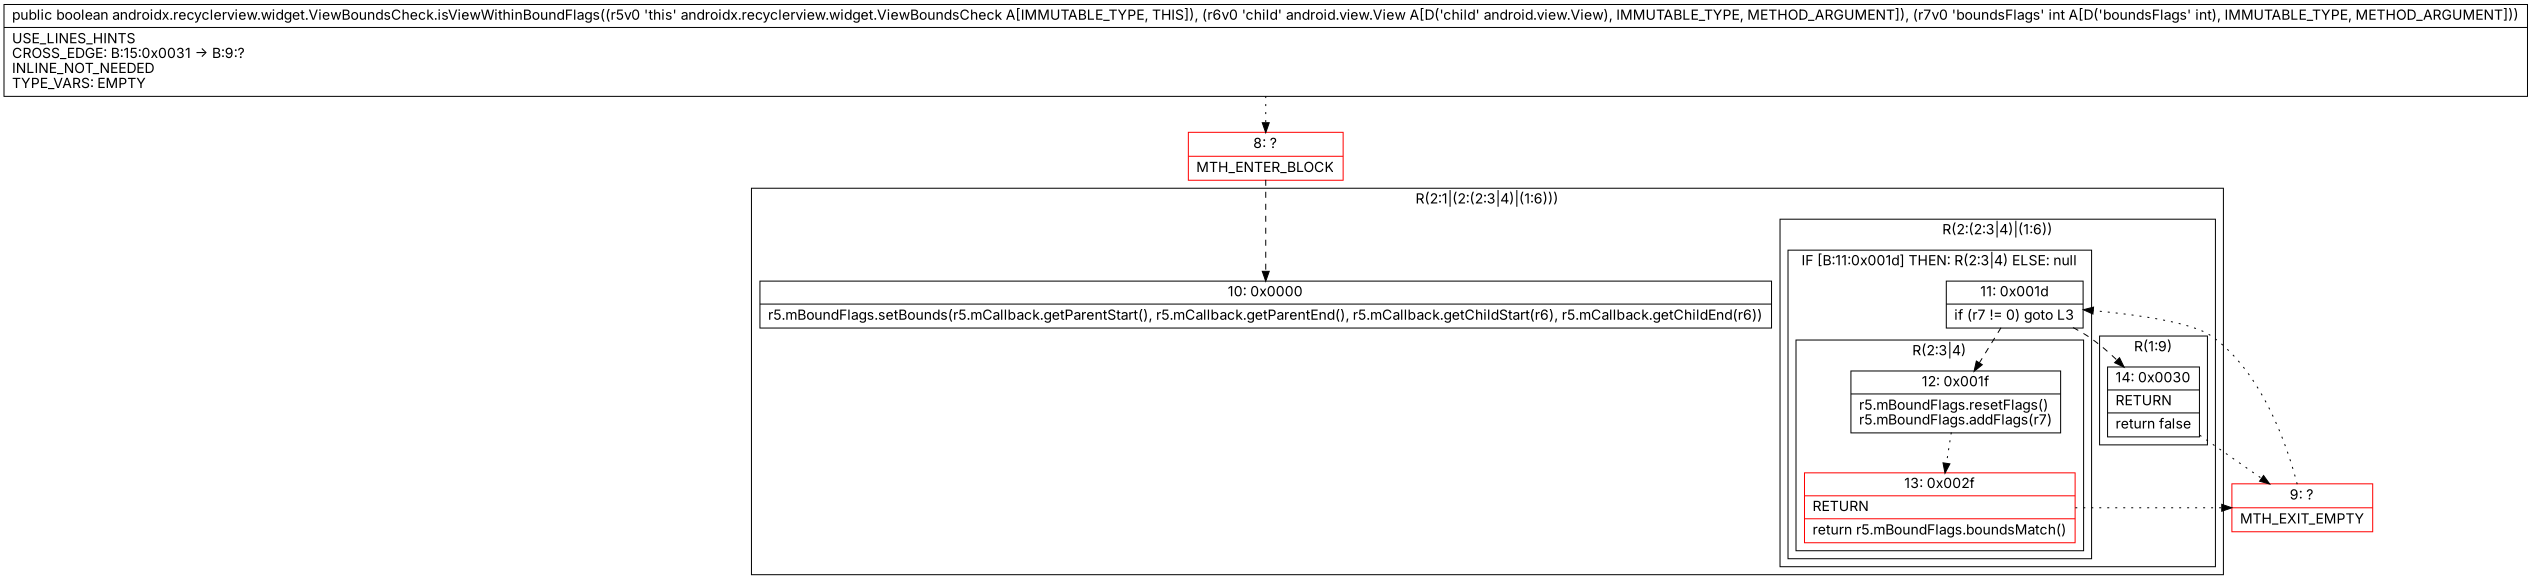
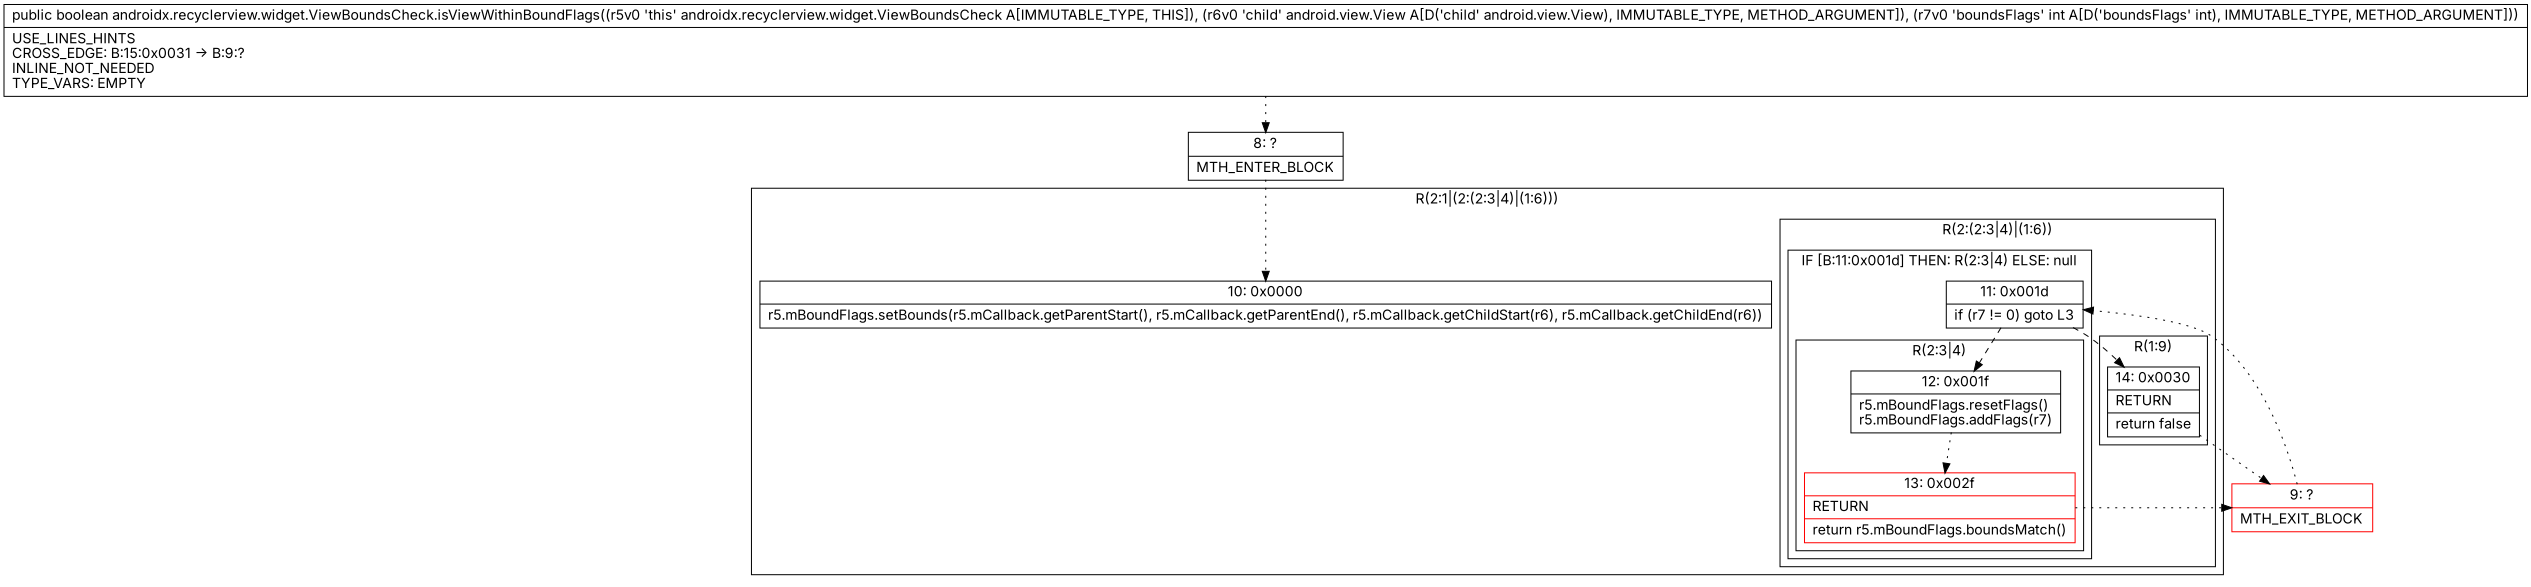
(1266, 156) -> (1266, 156)
(1266, 226) -> (1266, 226)
(2302, 519) -> (2302, 519)
